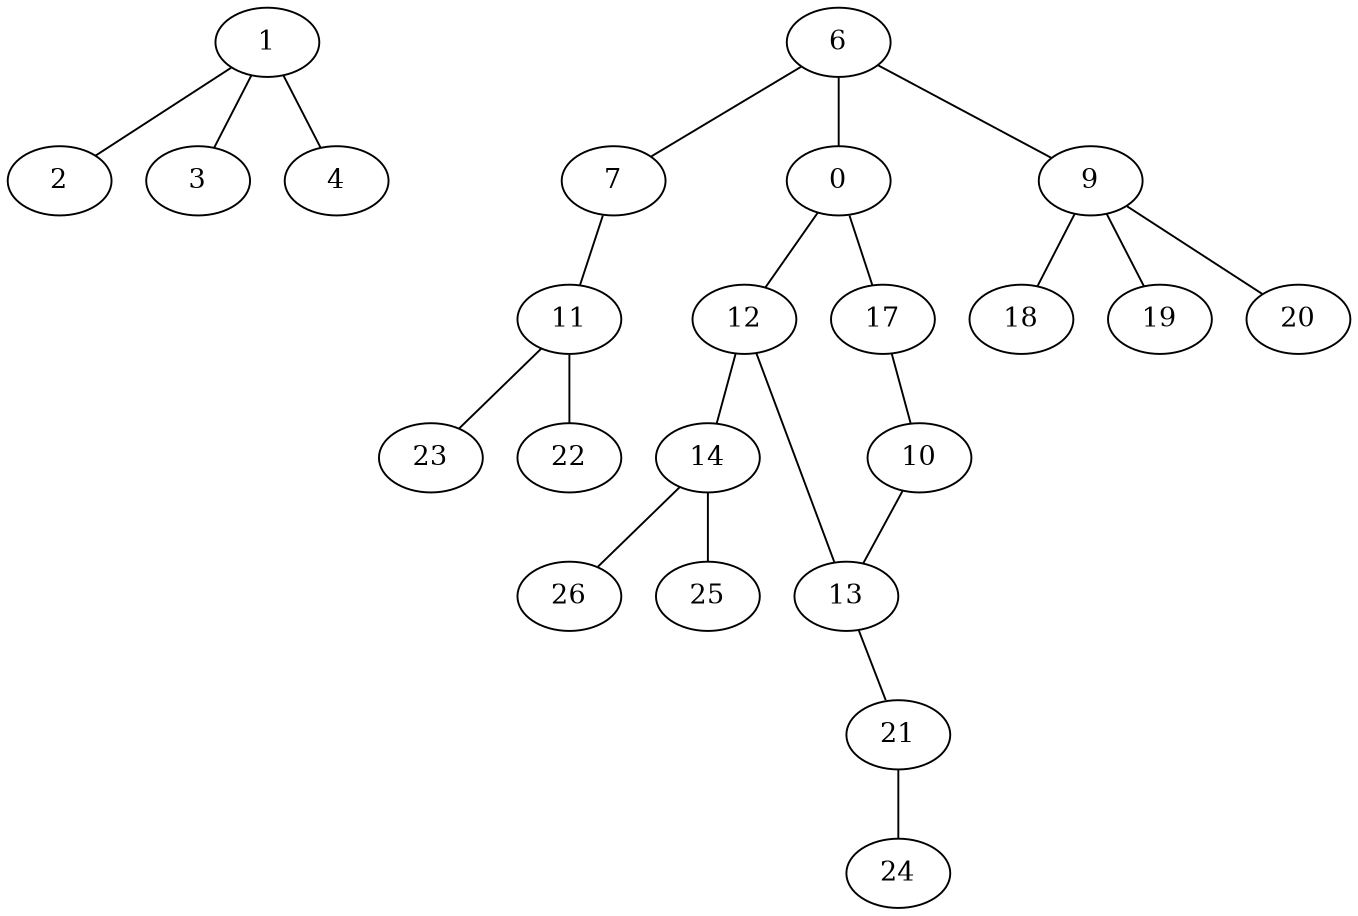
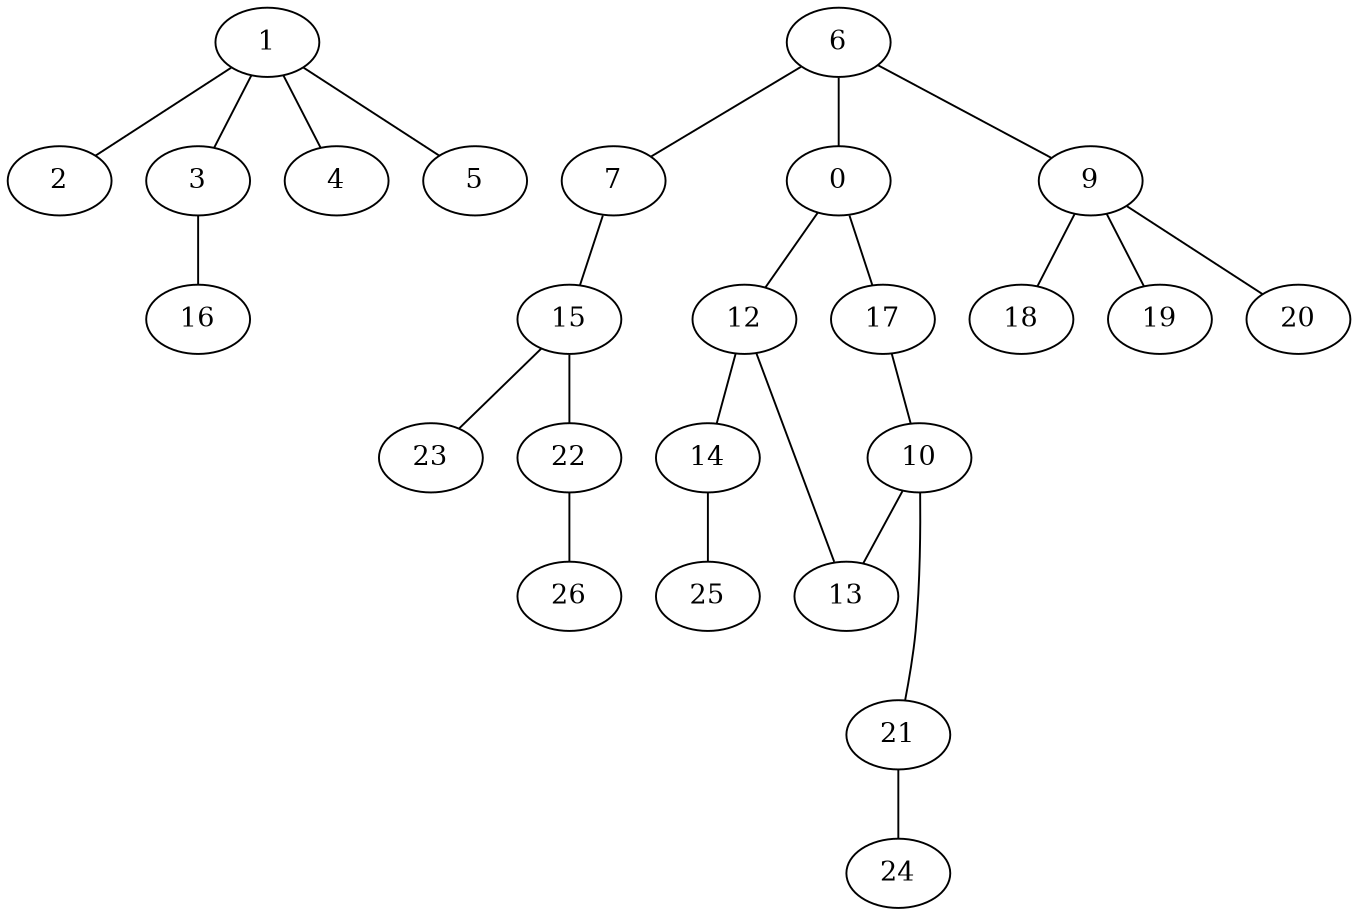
none -> (475, 181)
none -> (198, 319)
(569, 319) -> (569, 319)
(639, 527) -> (569, 527)
(872, 665) -> (918, 597)
